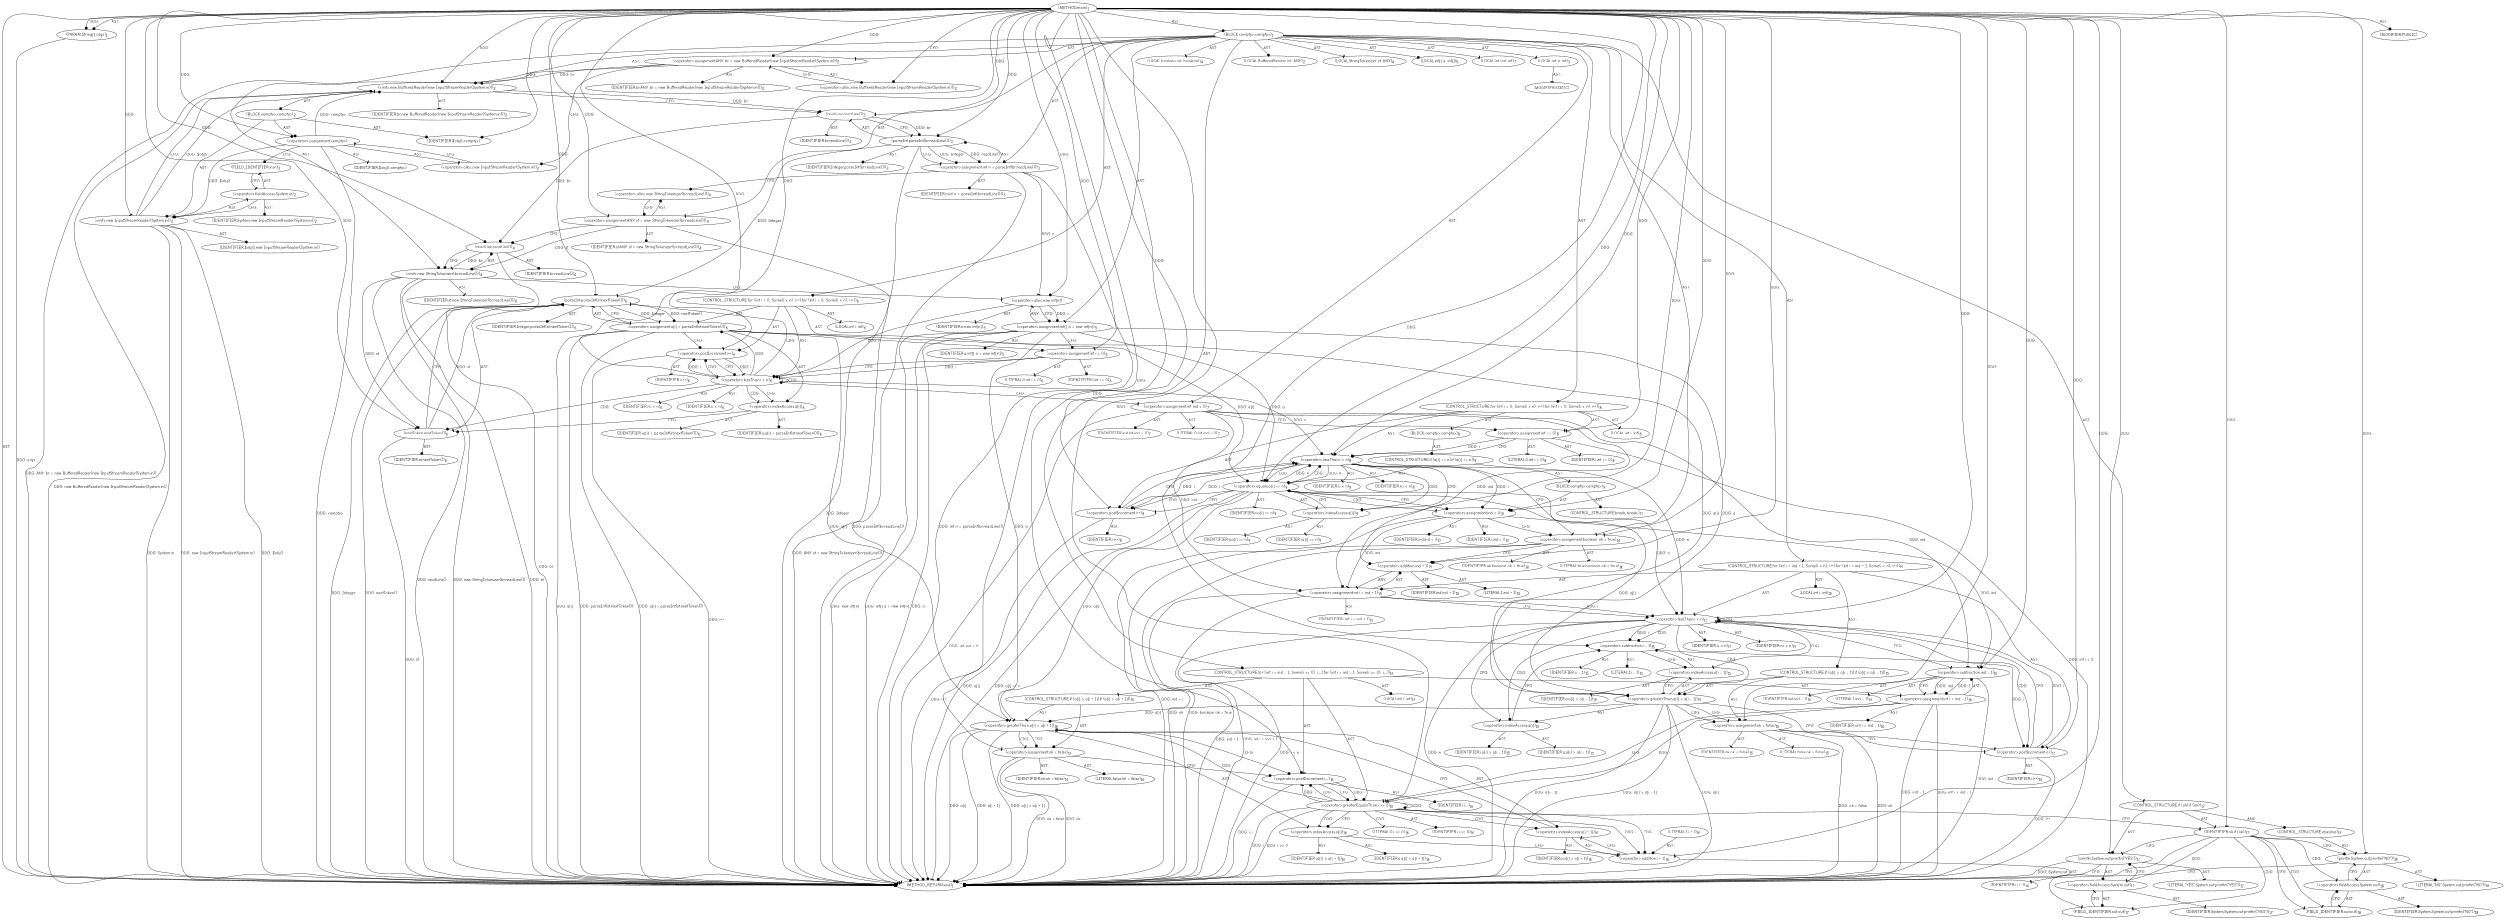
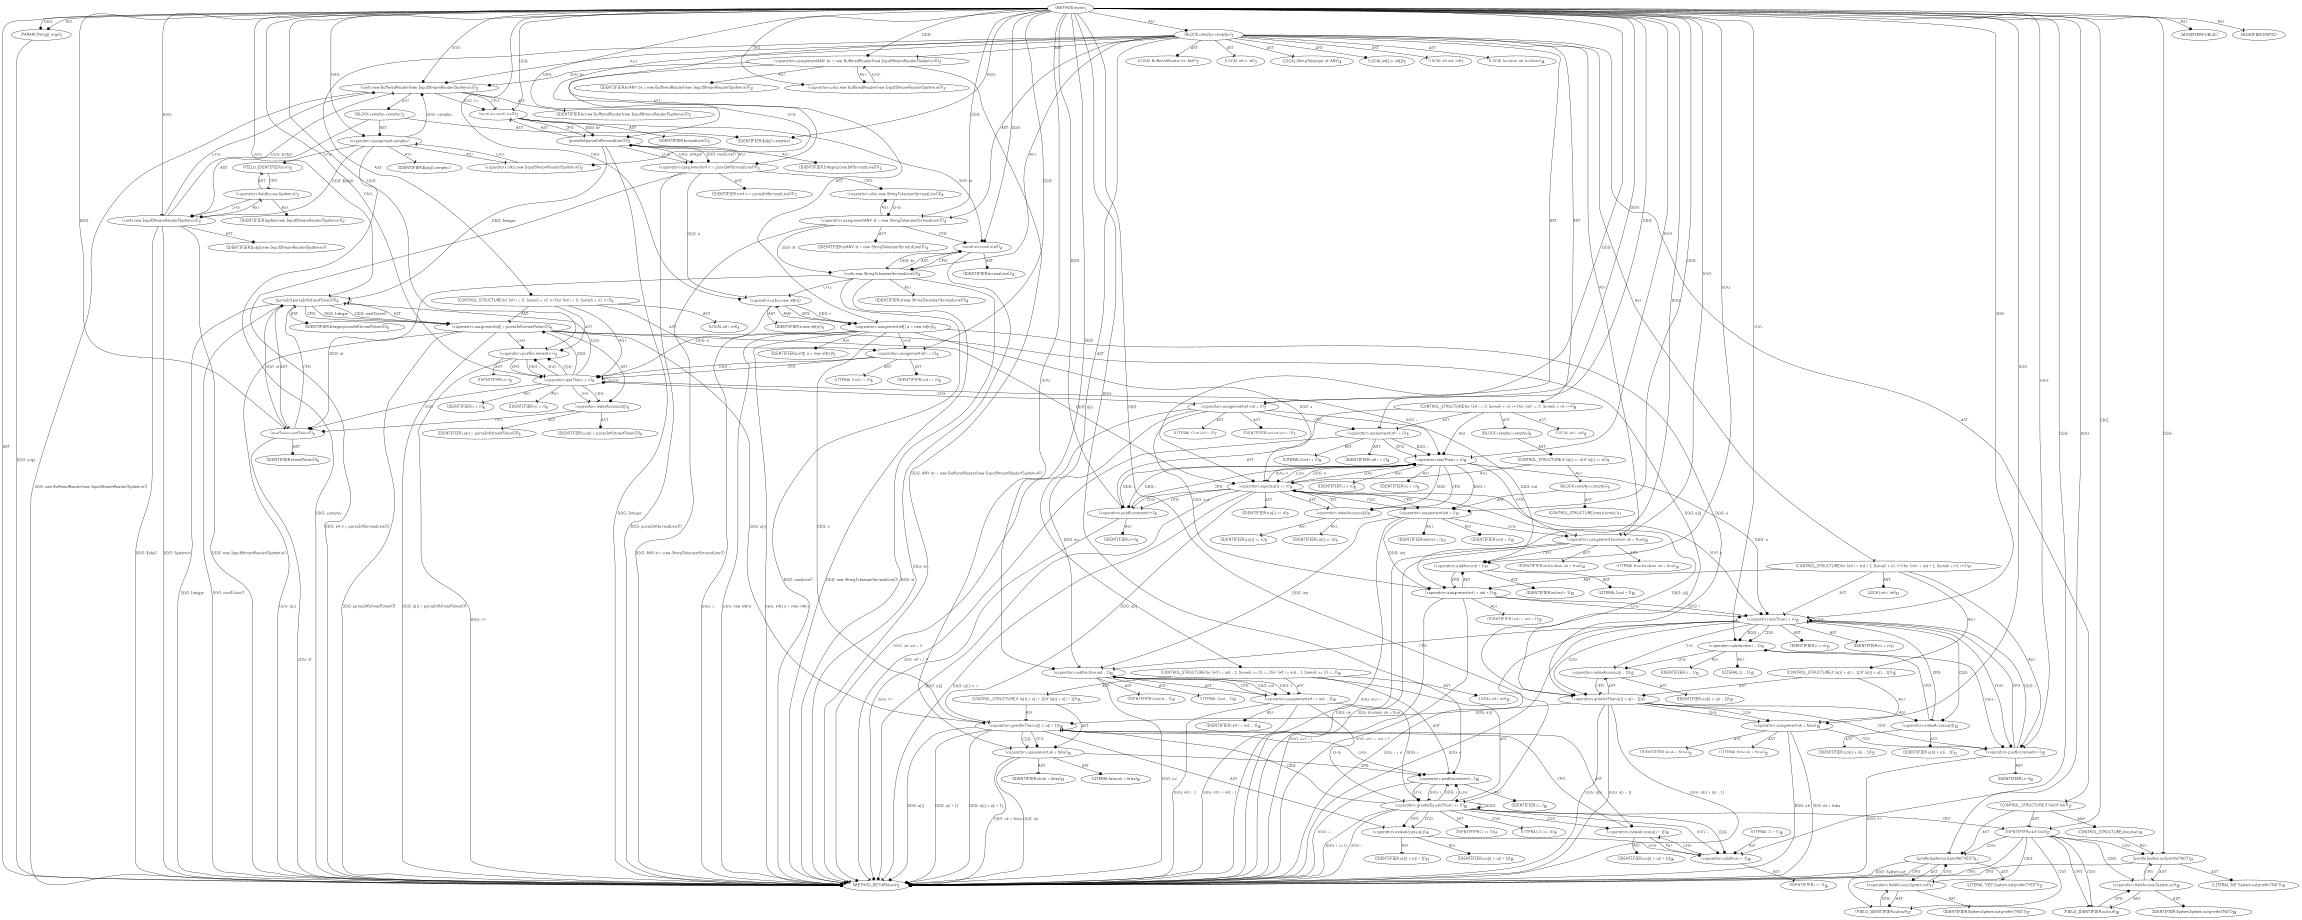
(1553, 74) -> (1669, 12)
none -> (1634, 91)
(1383, 580) -> (1457, 580)
(1677, 656) -> none
